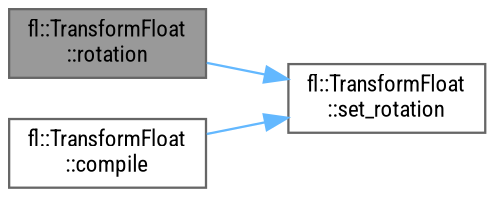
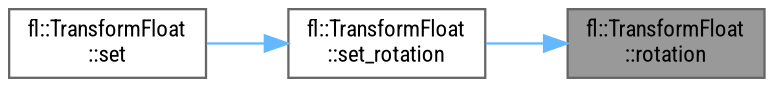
(236, 69) -> (515, 43)
(108, 153) -> (108, 43)
